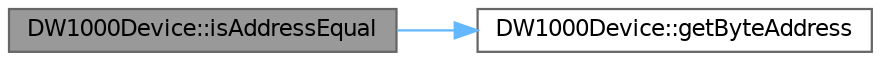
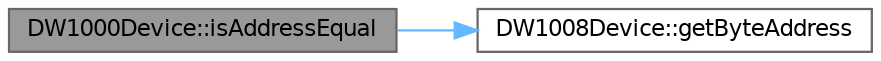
(675, 30) -> (675, 30)
